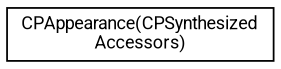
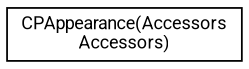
(140, 34) -> (124, 34)
